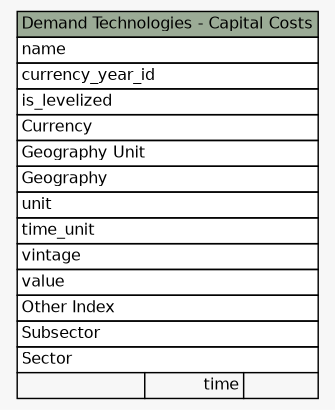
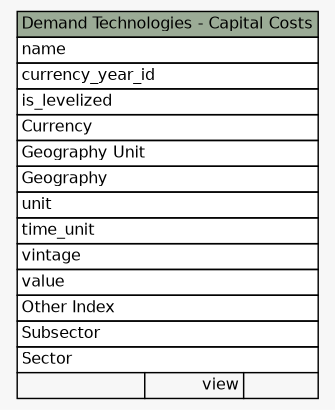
(221, 385) -> (221, 385)
